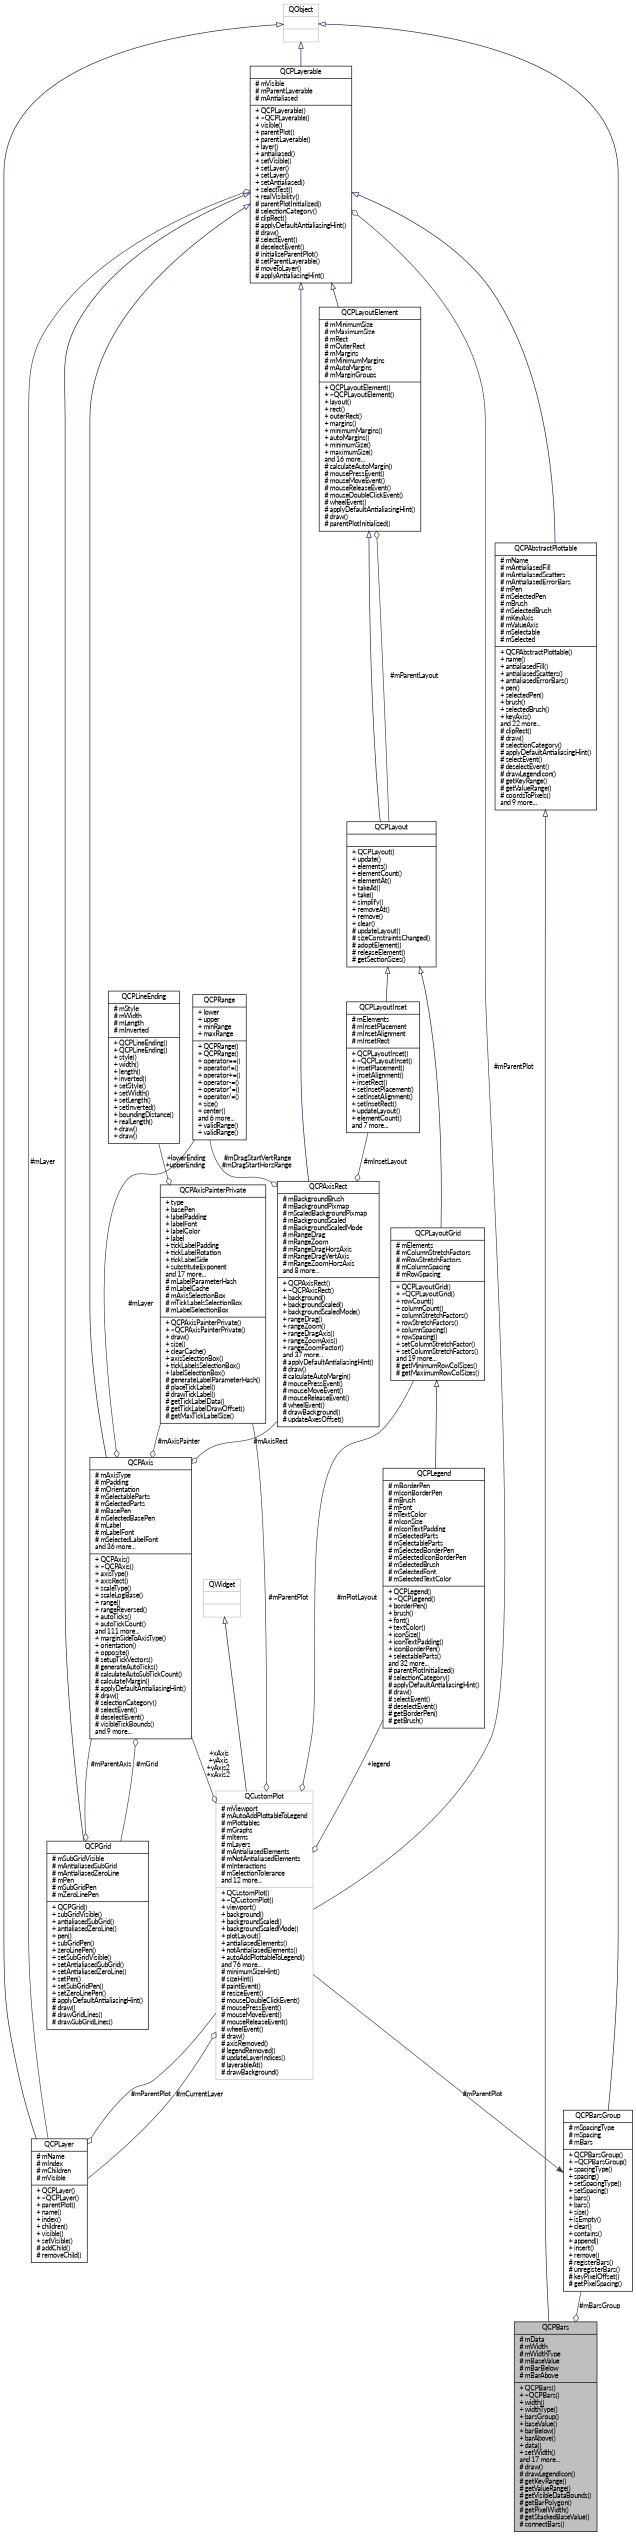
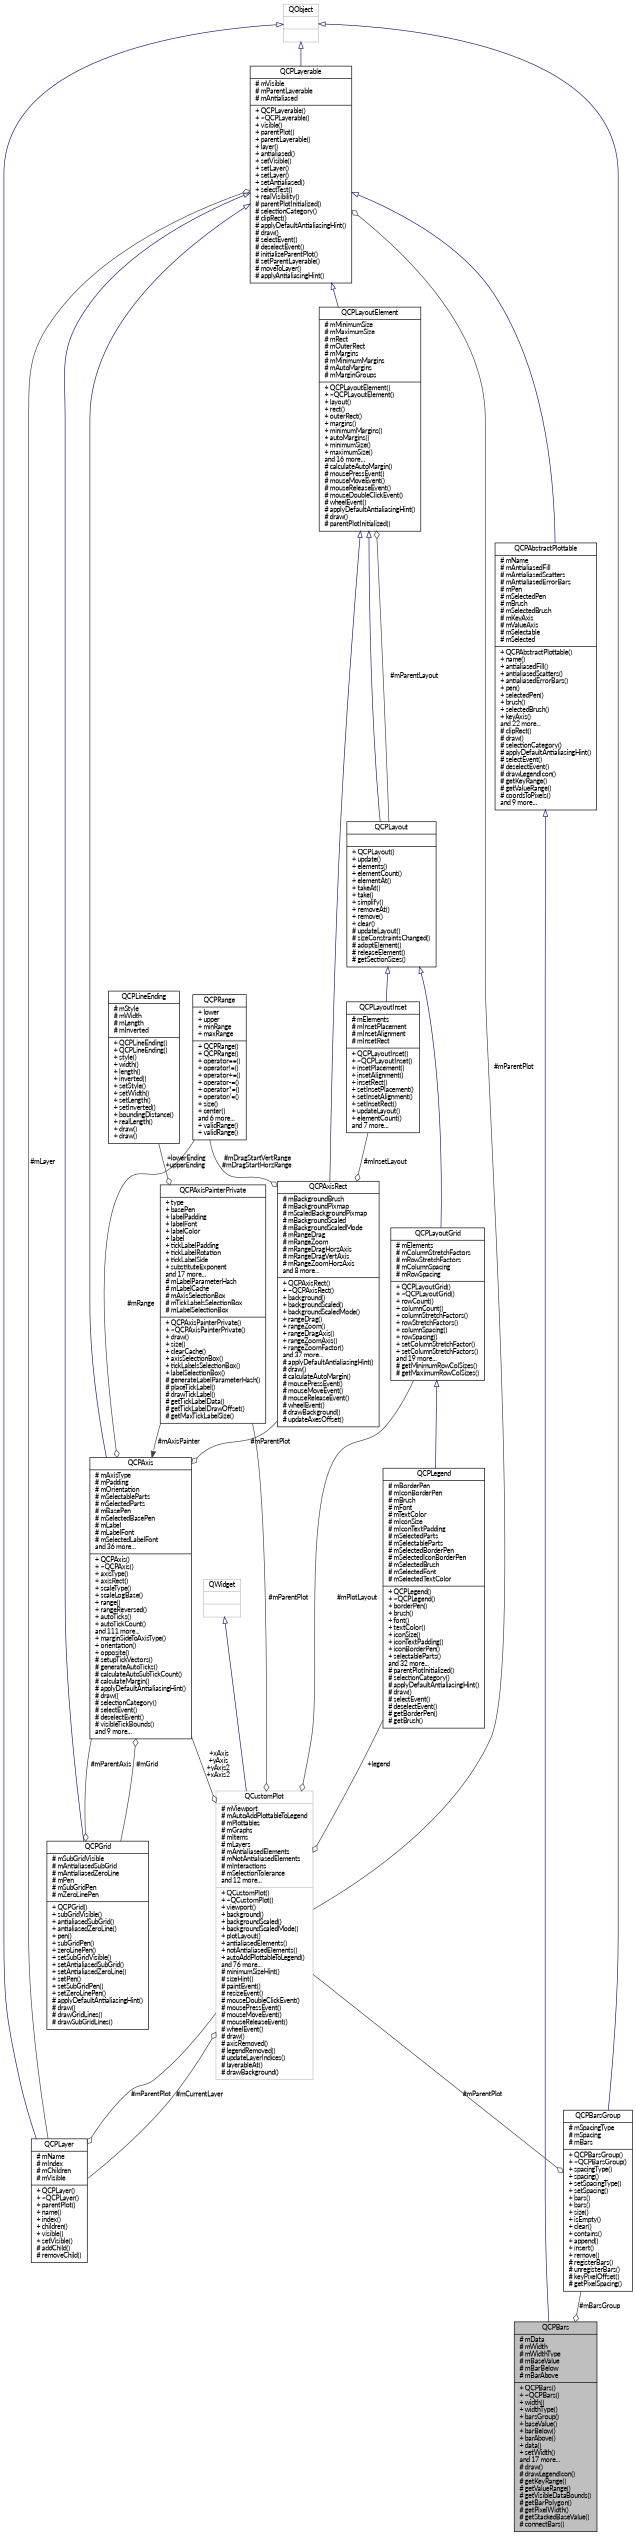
(301, 736) -> (339, 859)
(140, 1304) -> (140, 1304)
(157, 1436) -> (157, 1436)
(270, 1442) -> (270, 1442)
(435, 2071) -> (435, 2071)
